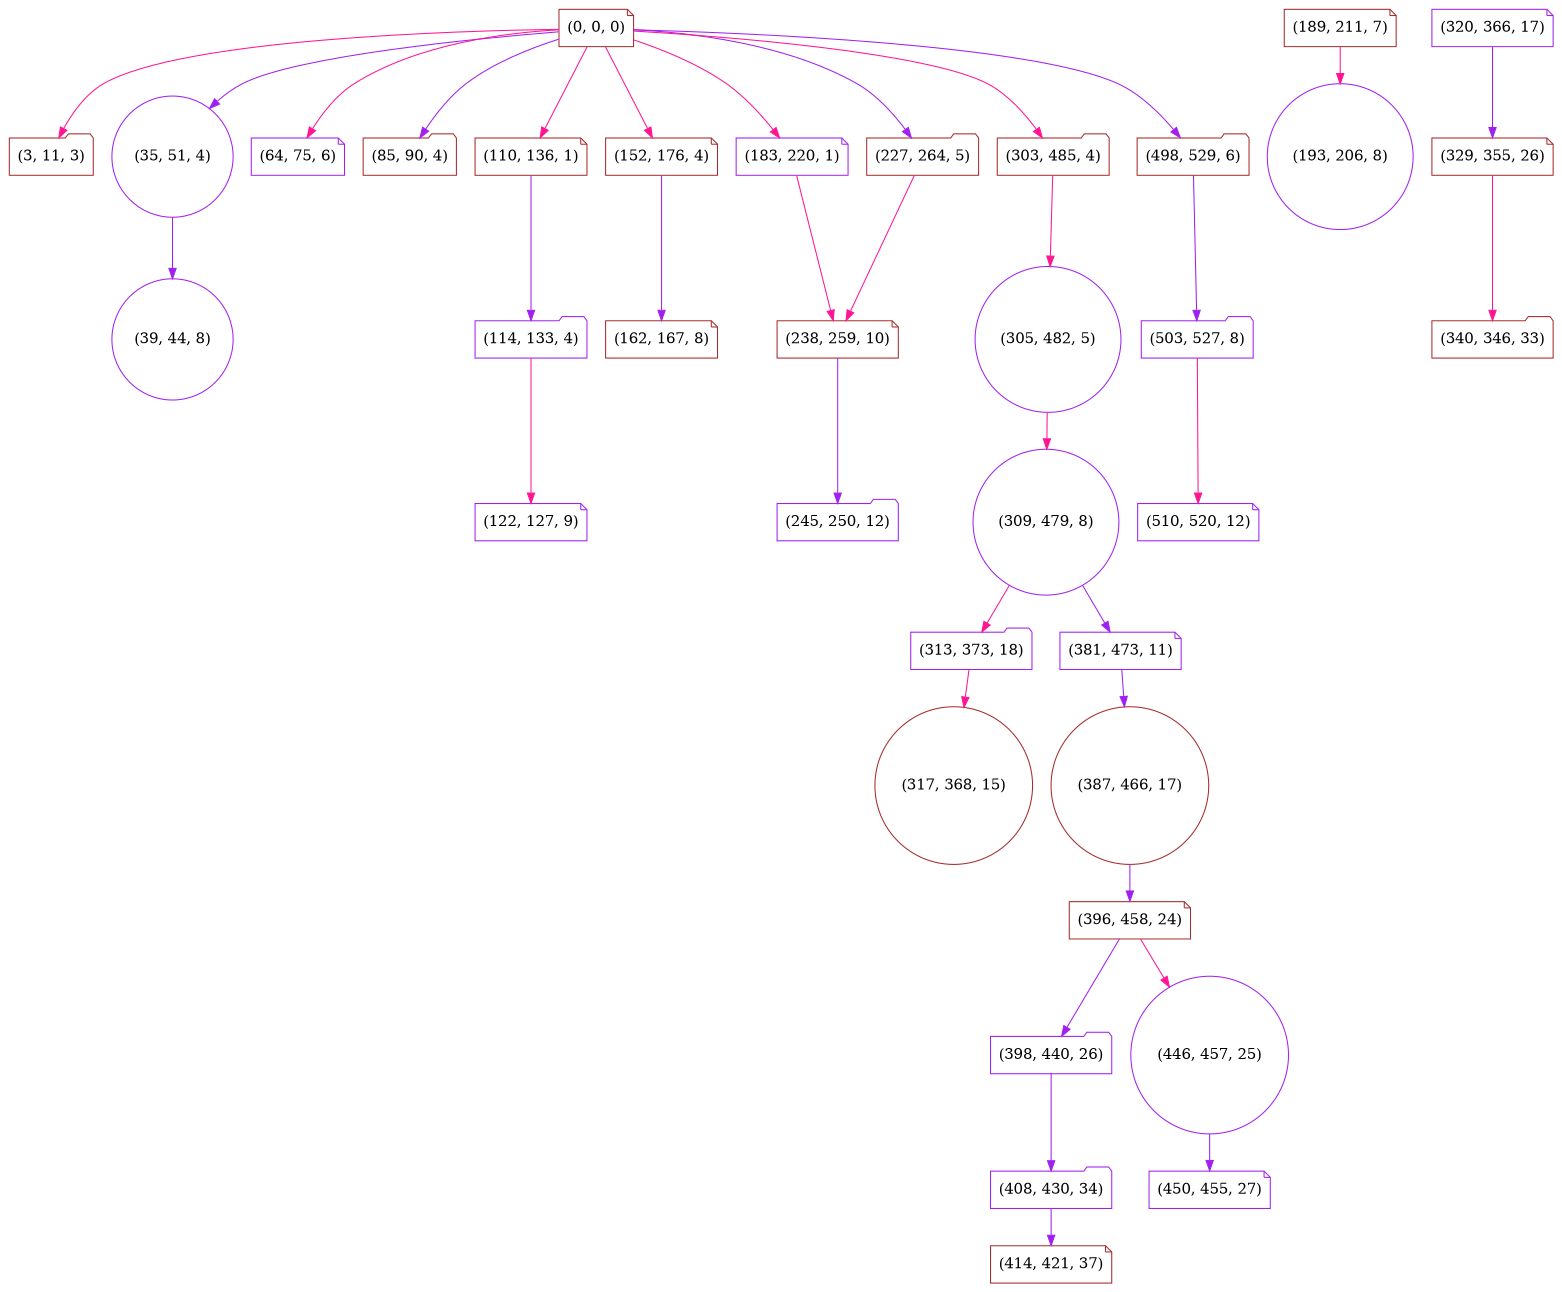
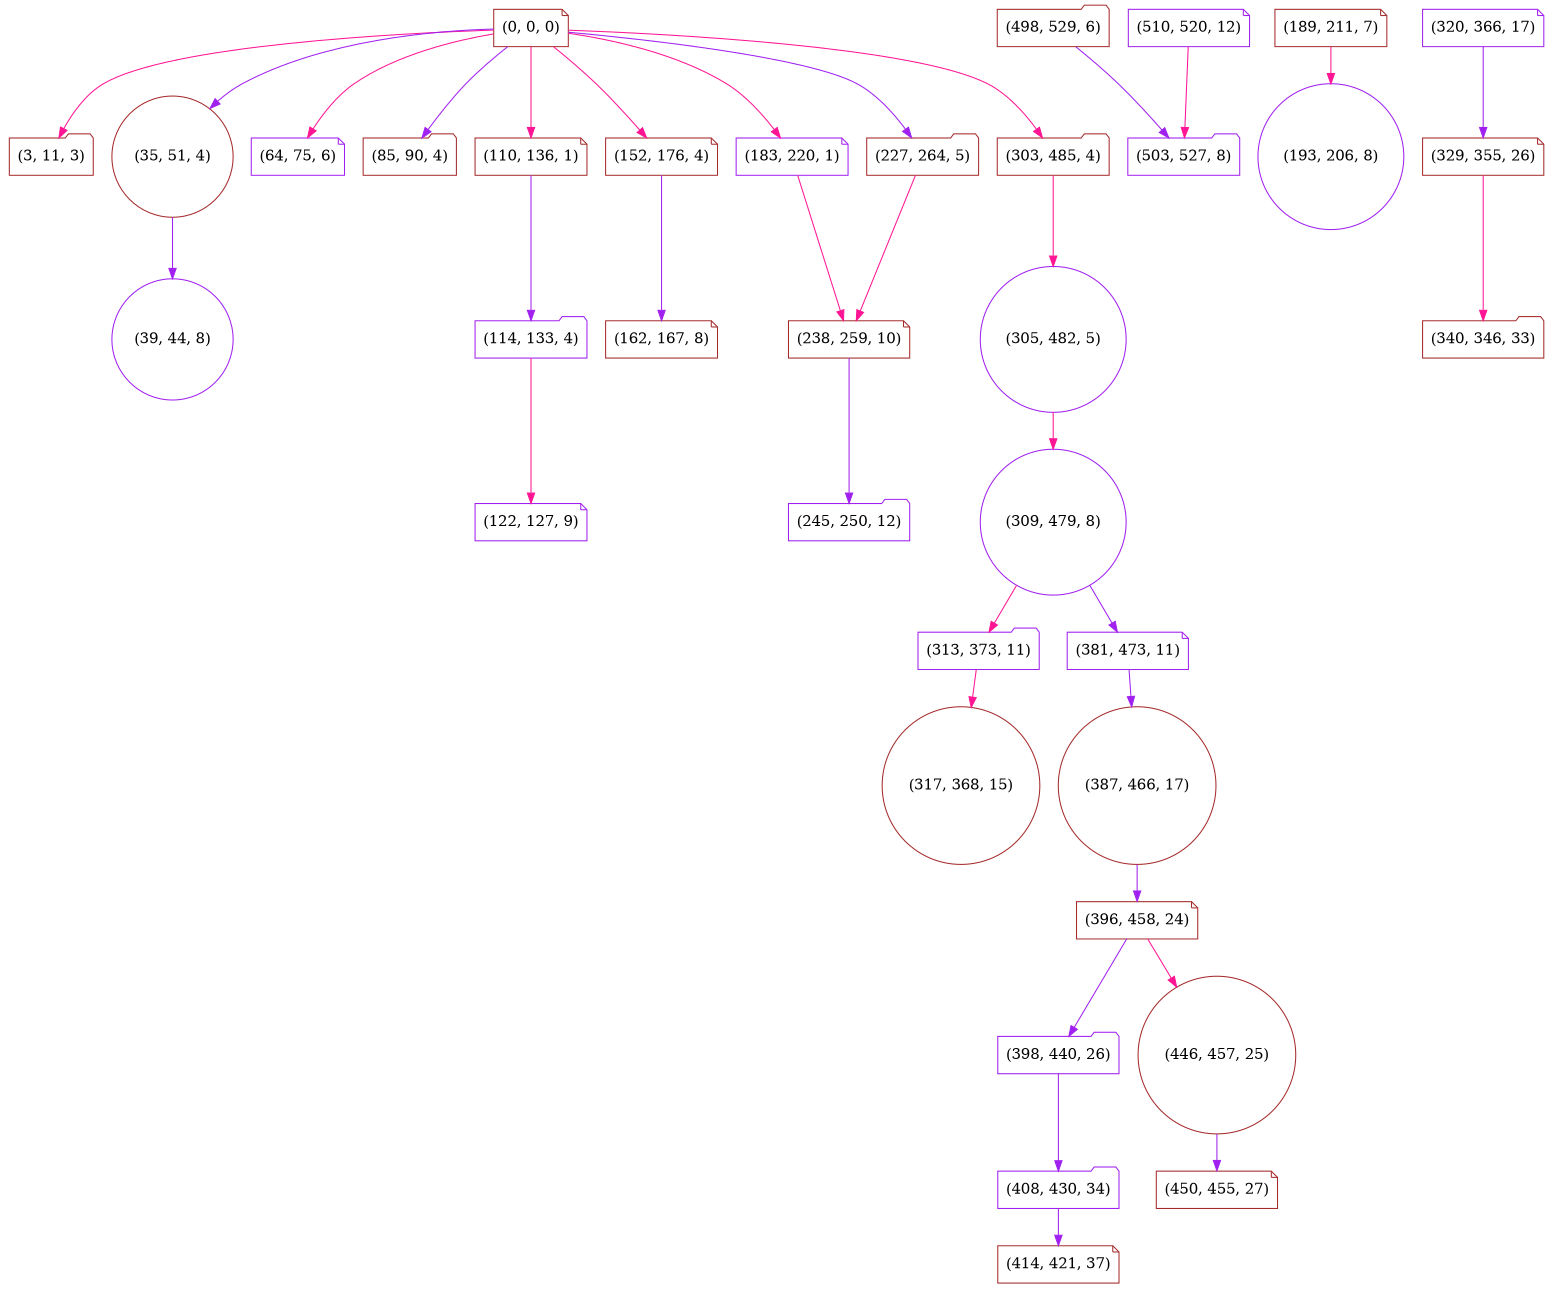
(914, 46) -> none
(173, 157) -> (173, 157)
(1198, 425) -> (1187, 87)
(971, 651) -> (979, 651)
(1210, 1055) -> (1217, 1055)
(1210, 1190) -> (1217, 1190)
